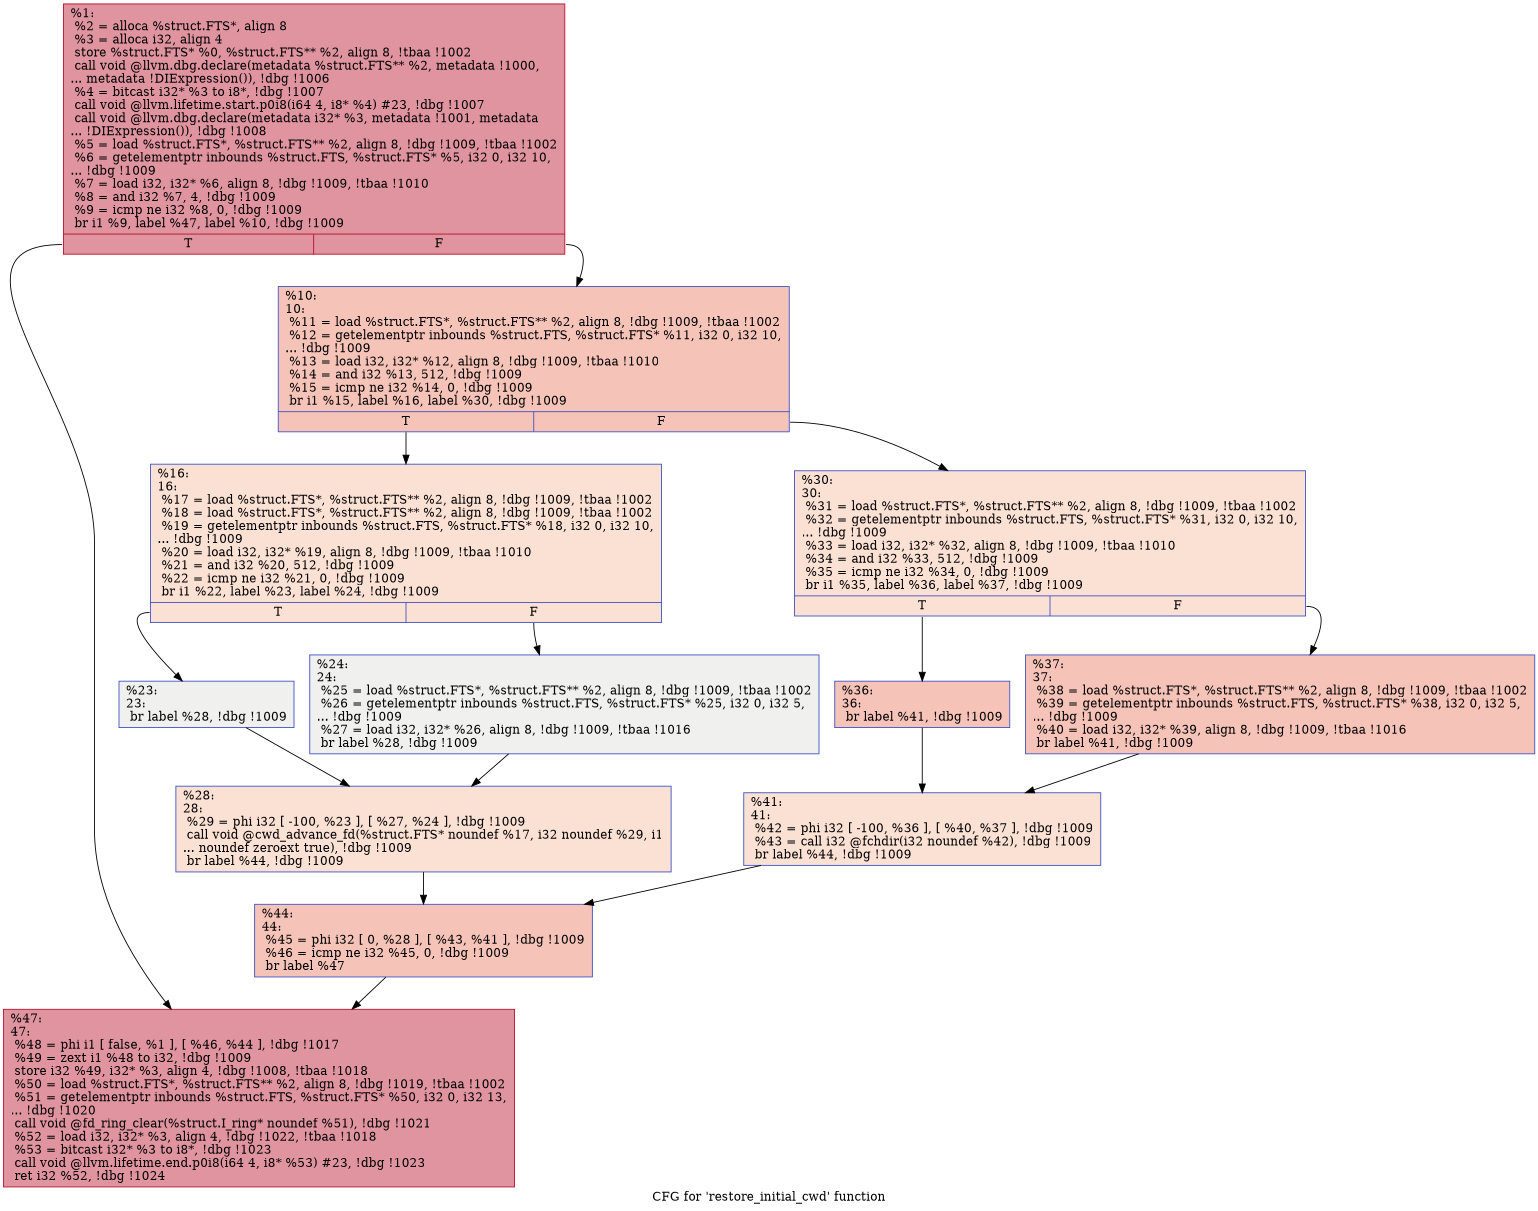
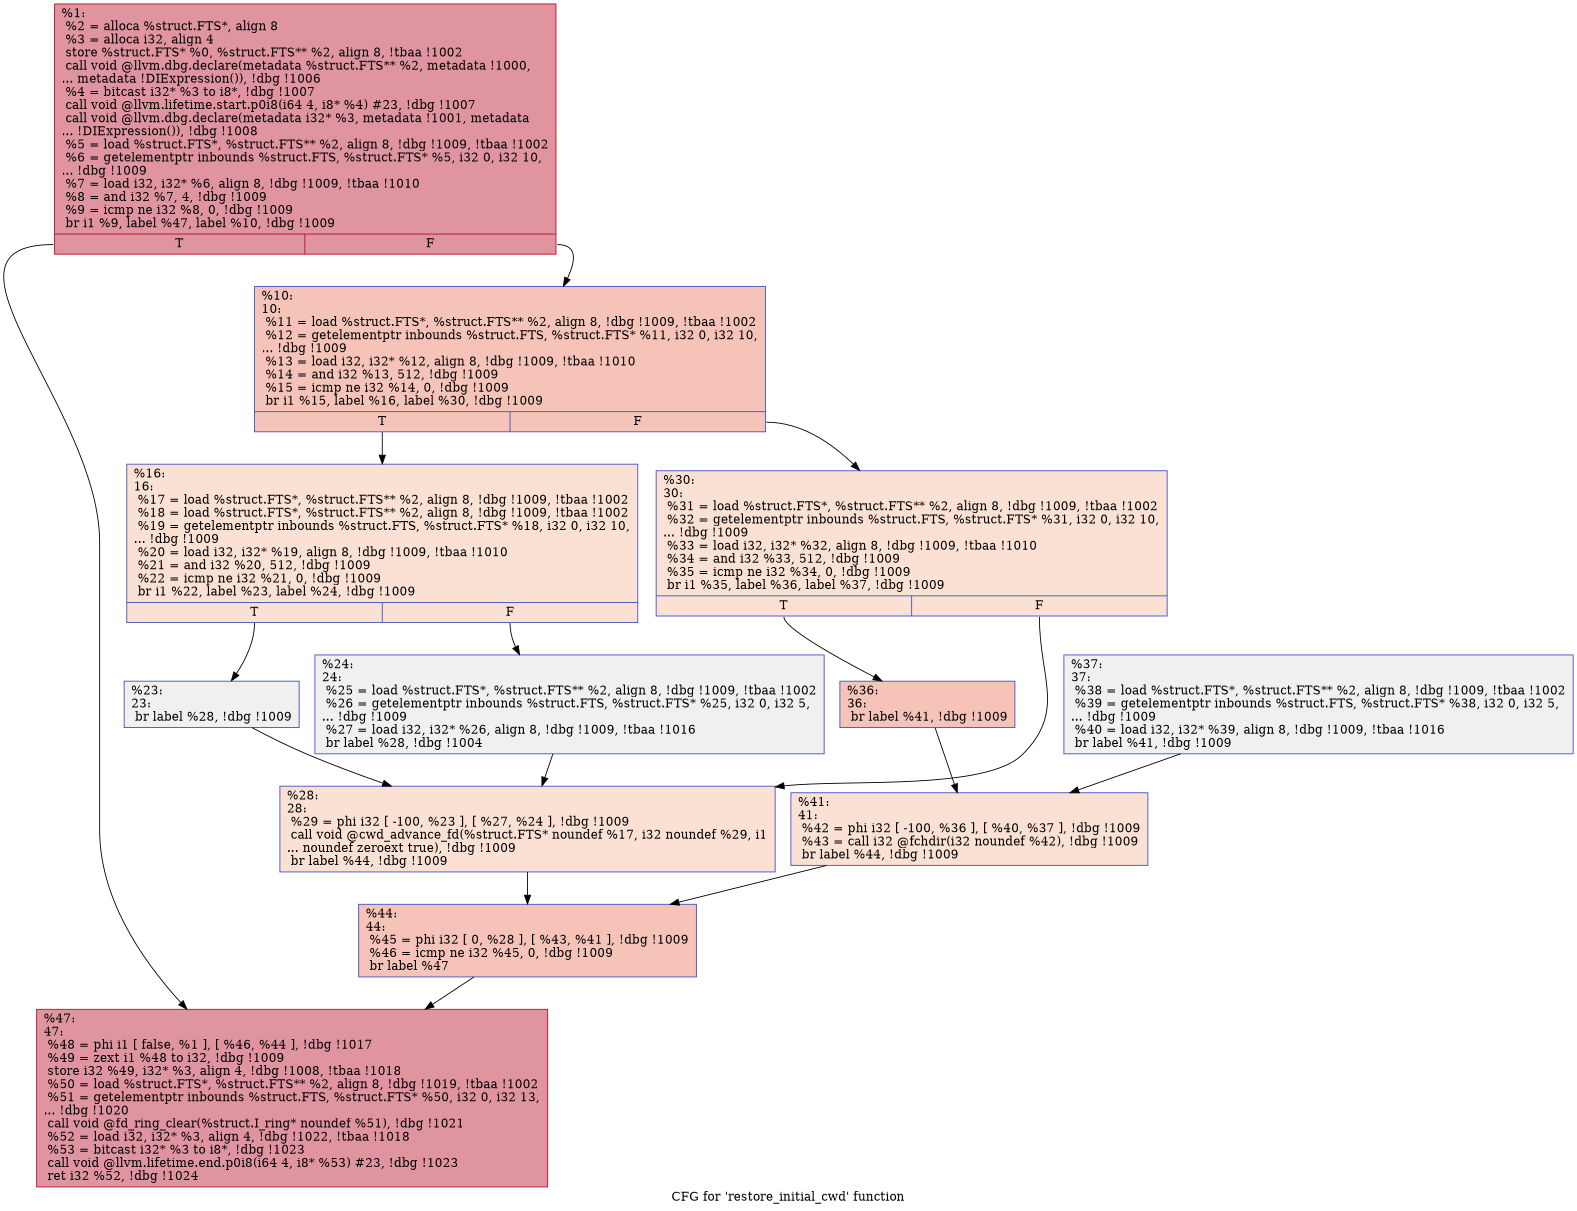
(1321, 622) -> (978, 774)
(1280, 704) -> (1319, 704)
(397, 743) -> (402, 743)
